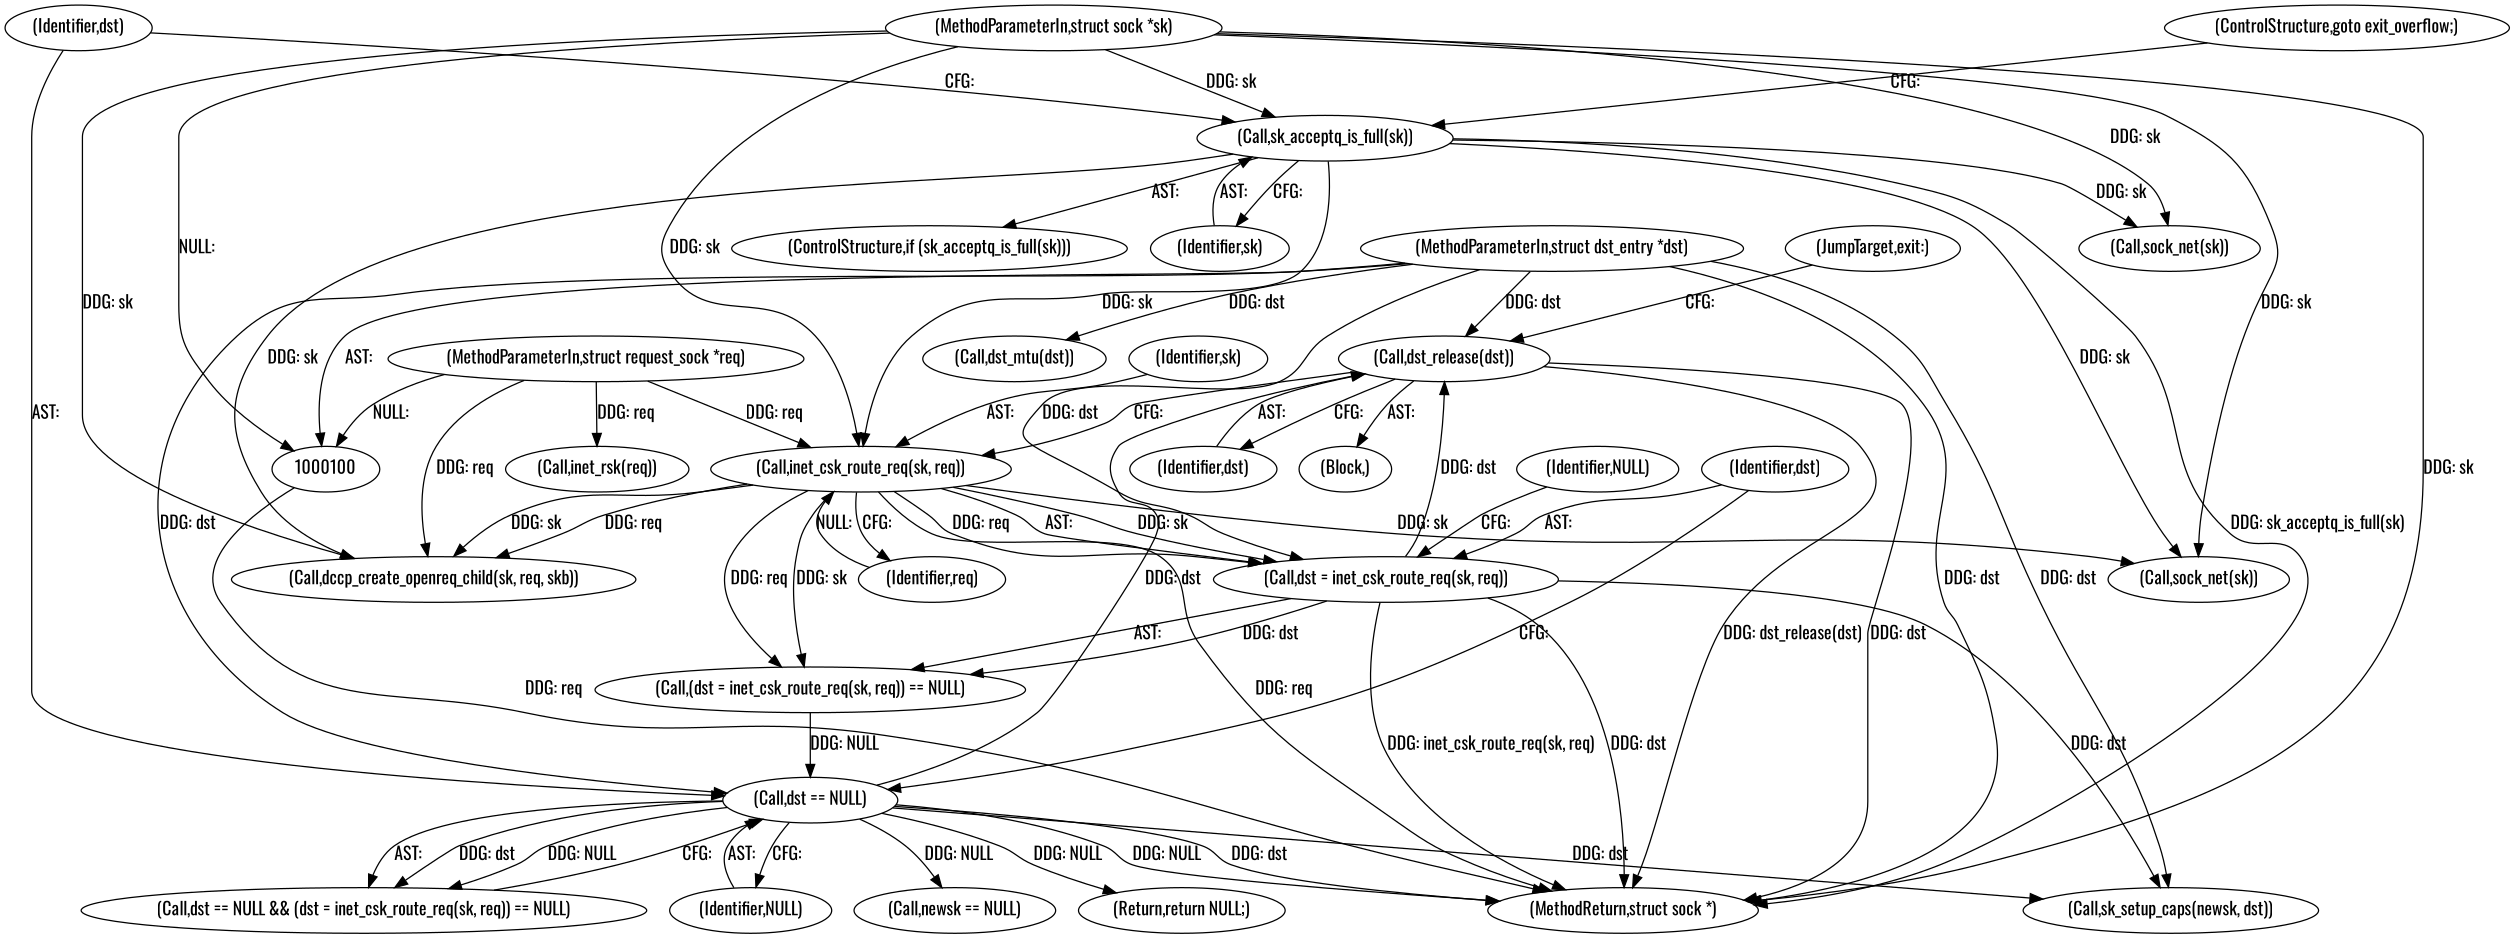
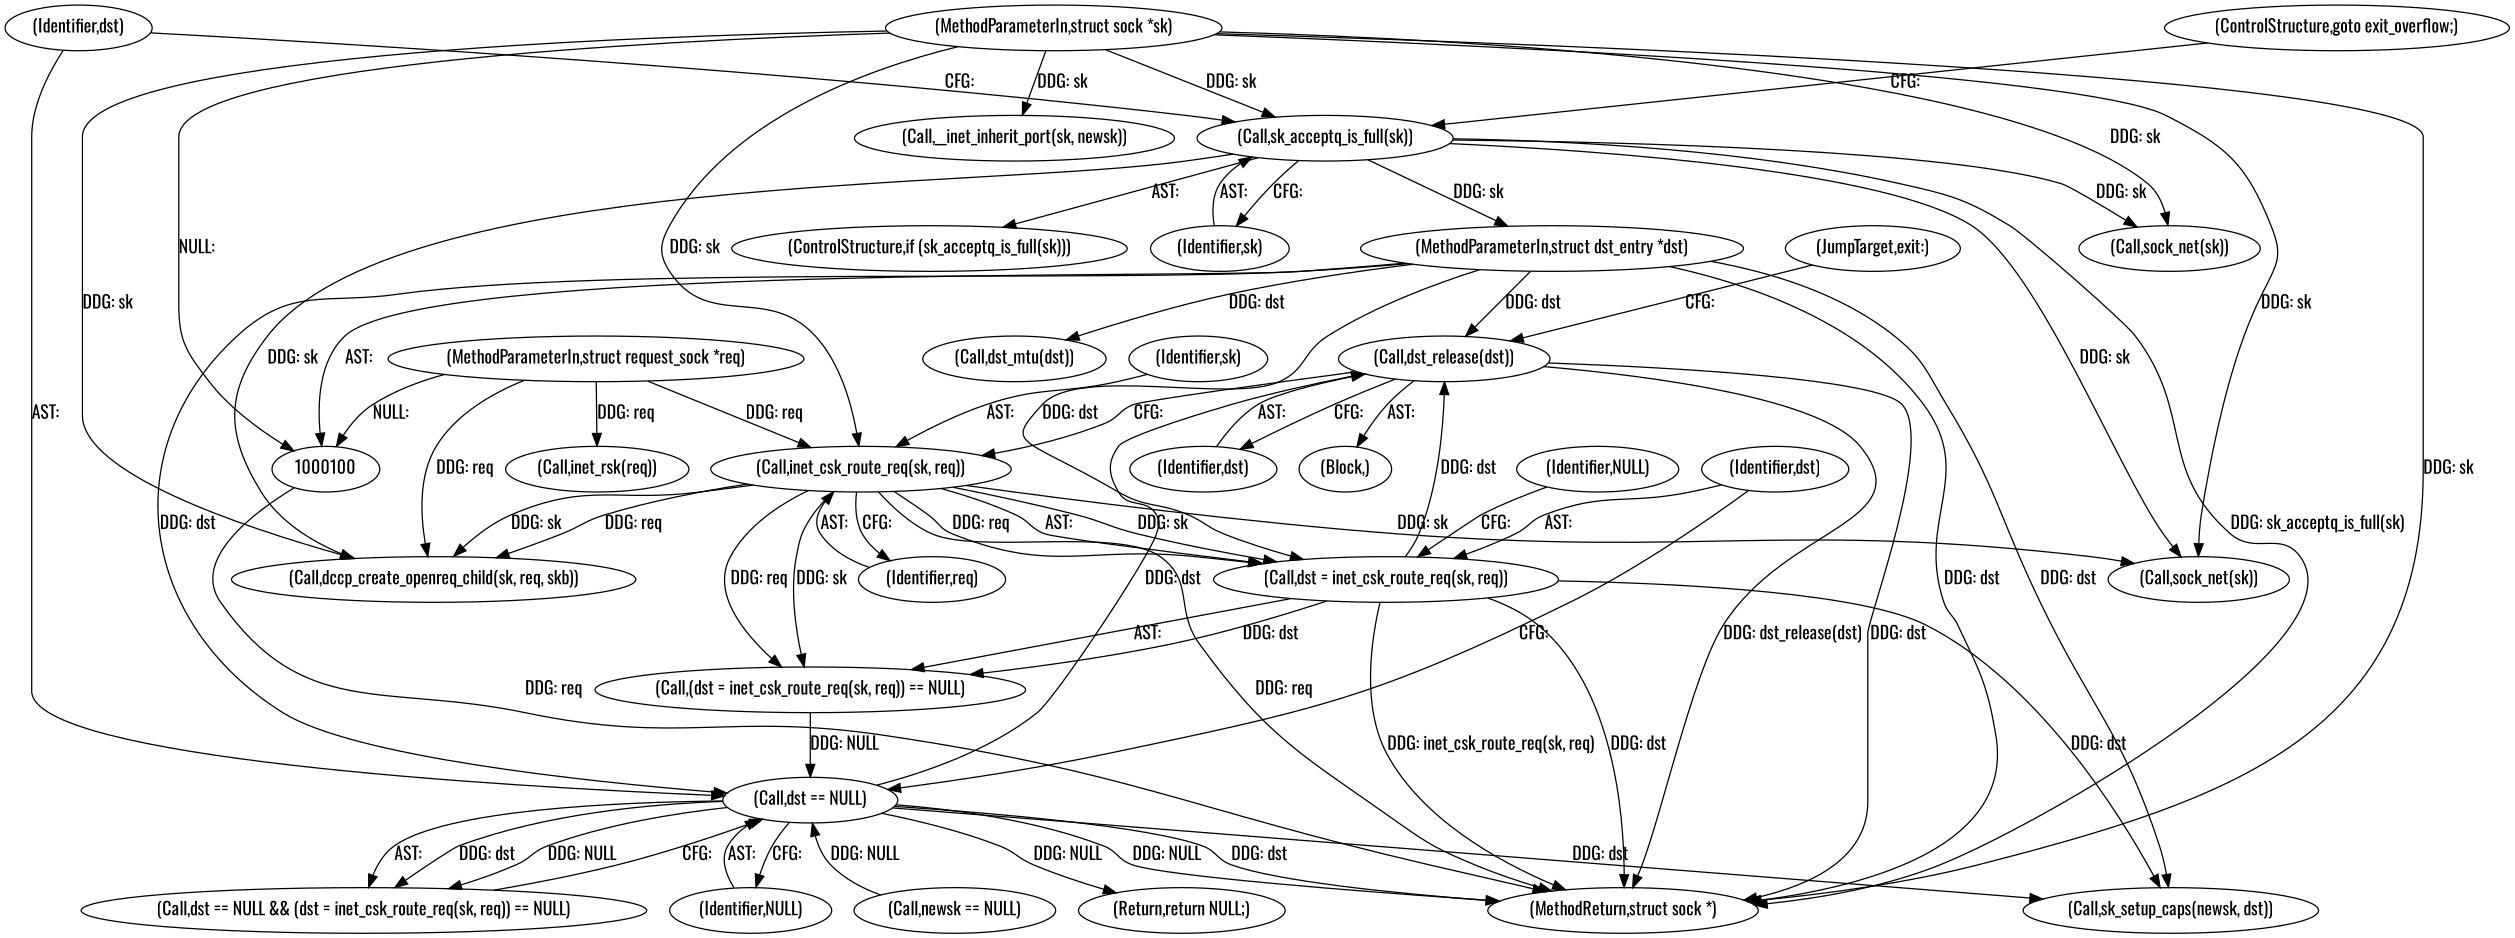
none -> (1014, 138)
(1107, 294) -> (1432, 190)
(836, 524) -> (836, 524)
(901, 843) -> (840, 873)
